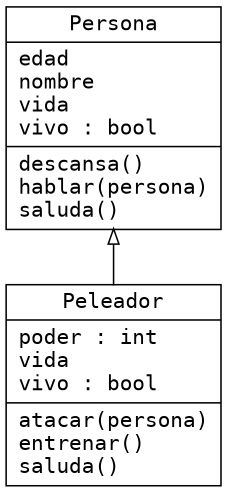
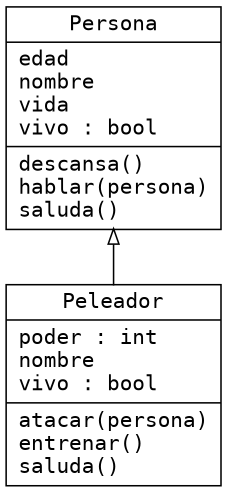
(45, 361) -> (57, 361)
